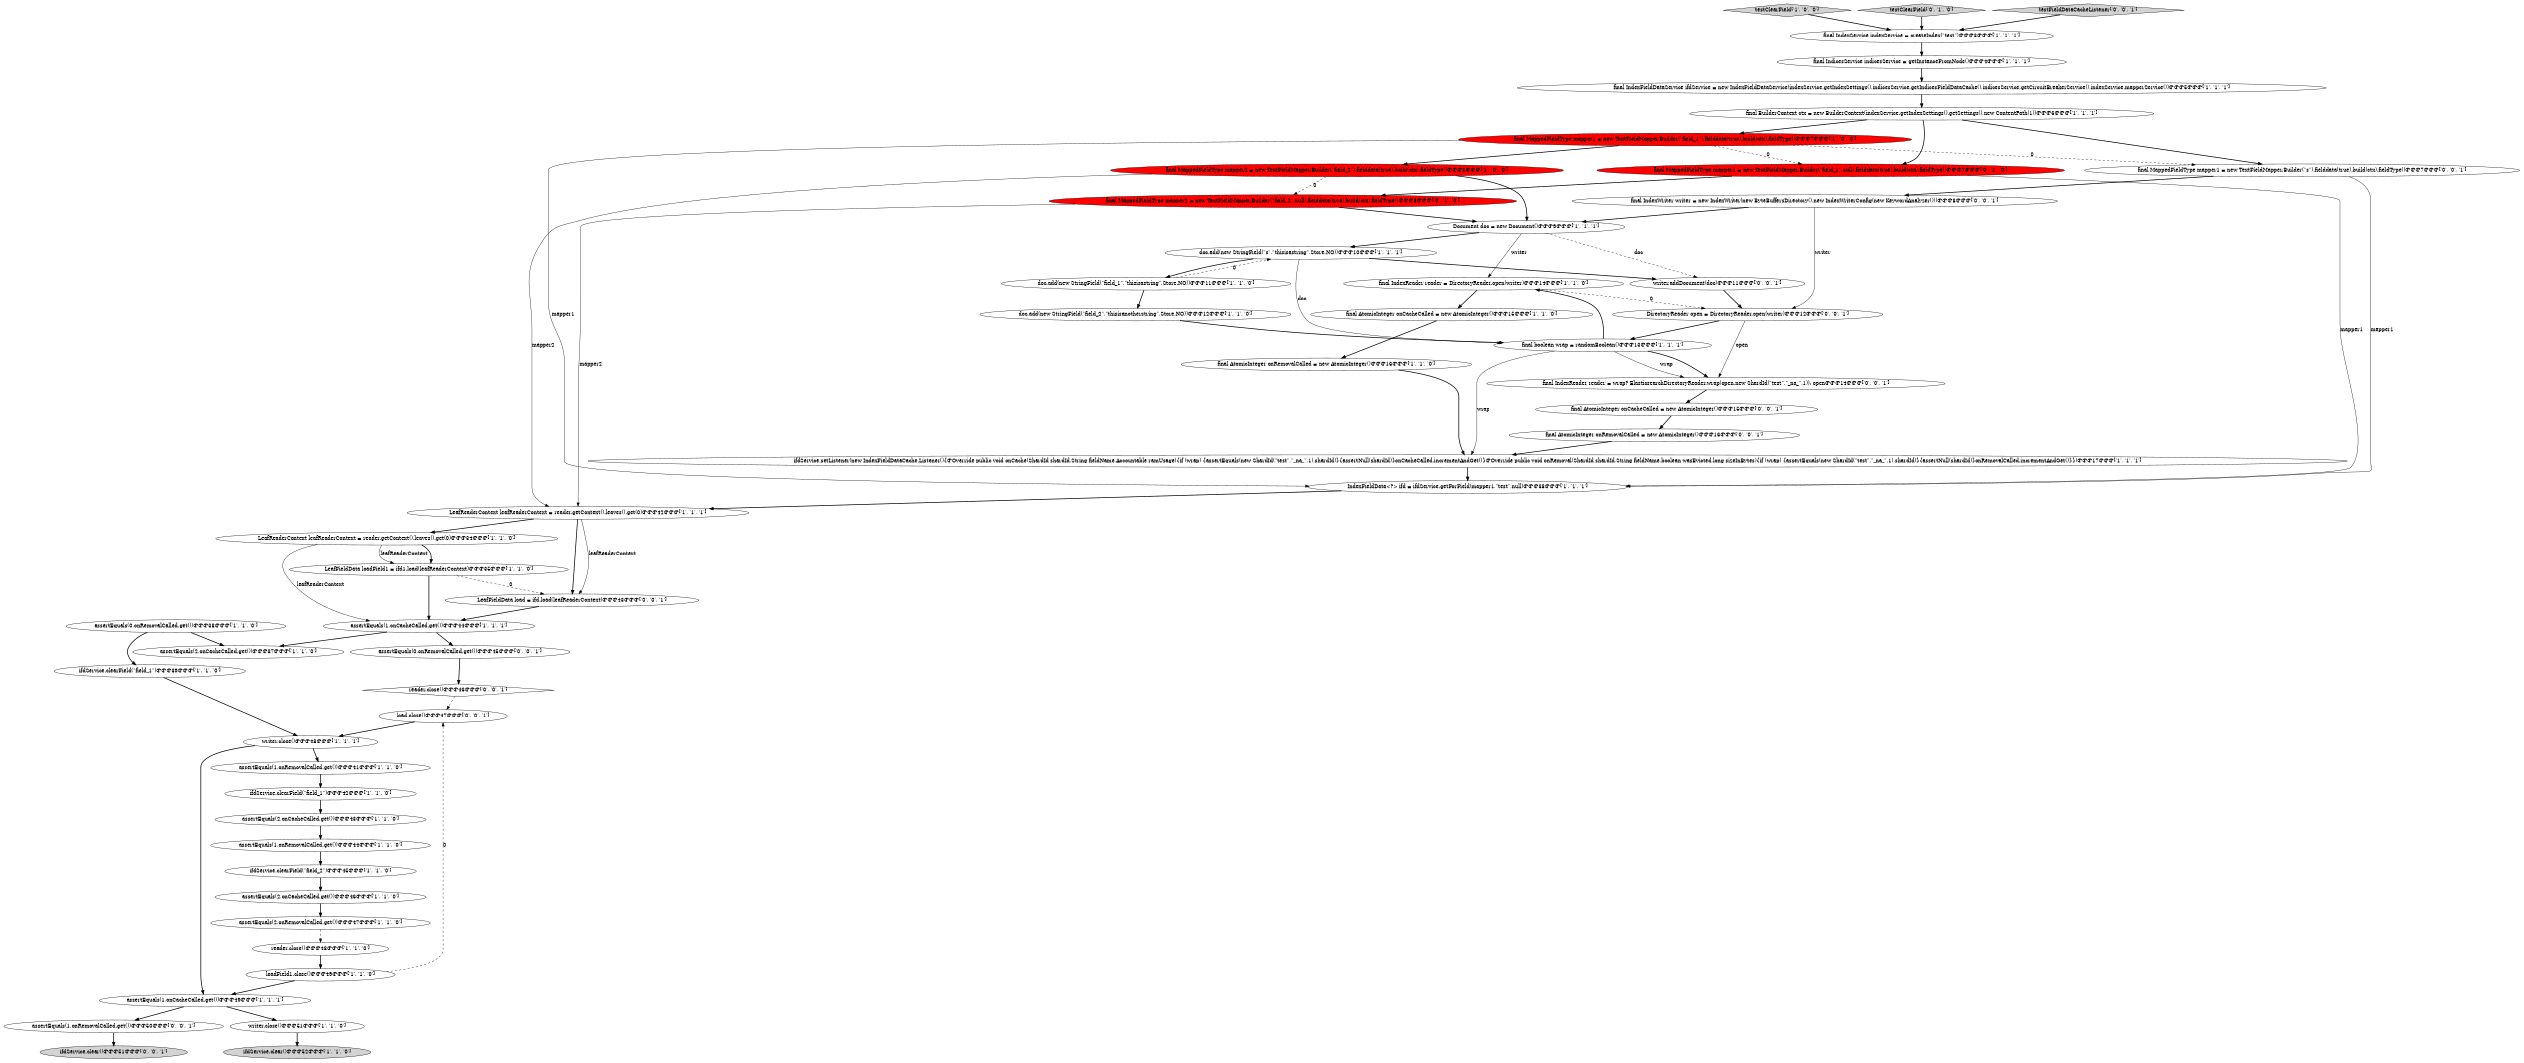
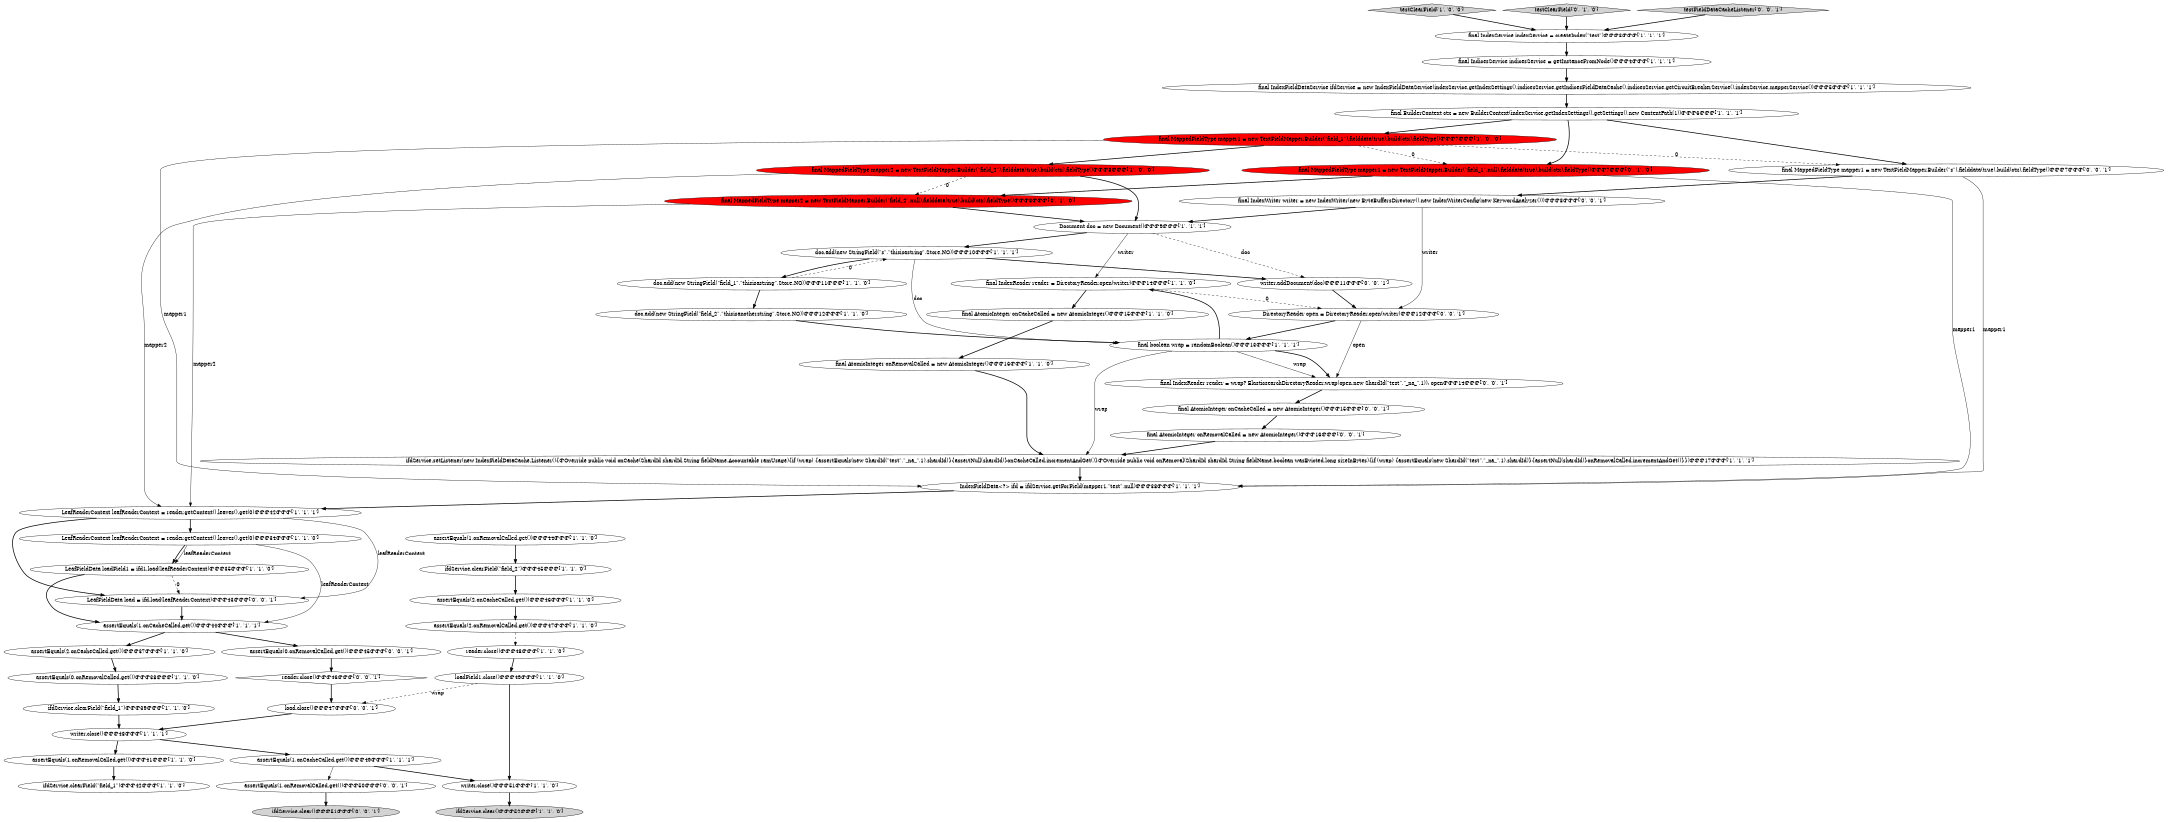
(206, 638) -> (113, 663)
(452, 702) -> (331, 692)
(321, 820) -> none
(445, 845) -> (438, 693)
(265, 987) -> (509, 730)
(161, 1013) -> (331, 772)
